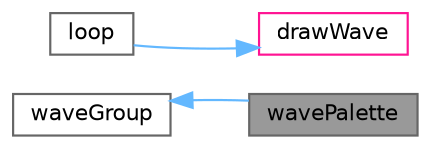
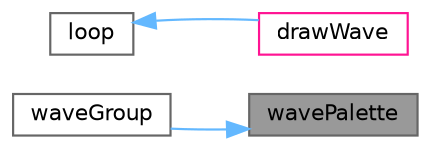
(185, 48) -> (207, 19)
(221, 100) -> (199, 129)
